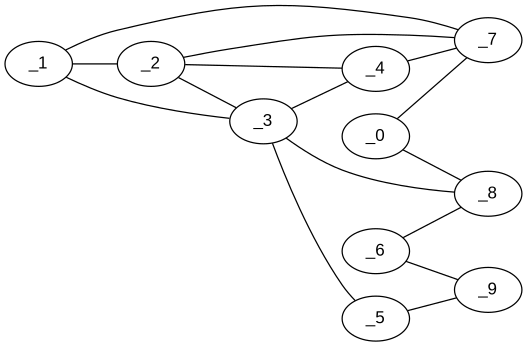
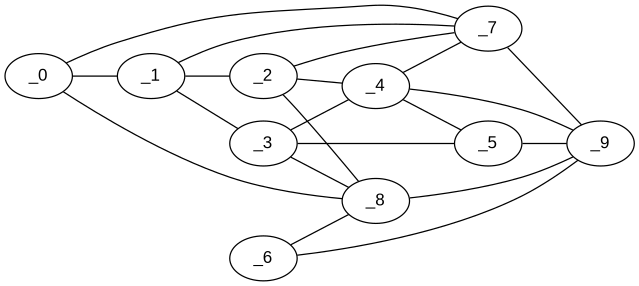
none -> (95, 76)
none -> (545, 86)
(207, 93) -> (320, 135)
none -> (493, 102)
none -> (432, 115)
none -> (493, 185)
